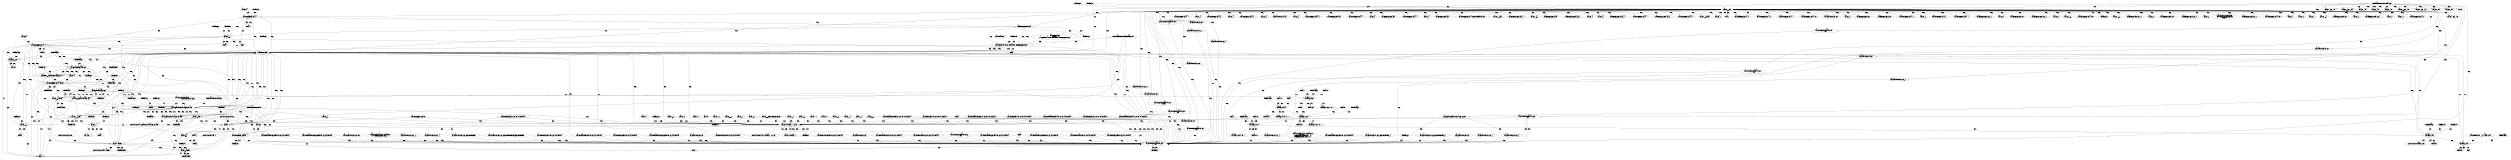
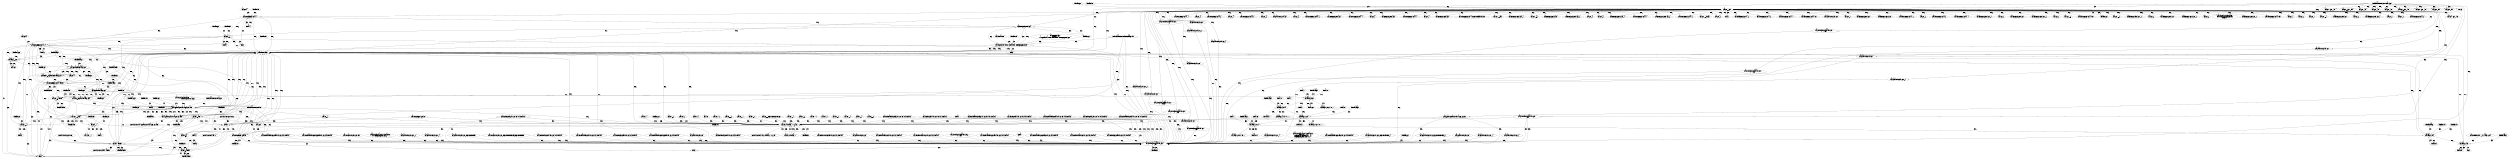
(2416, 144) -> none
